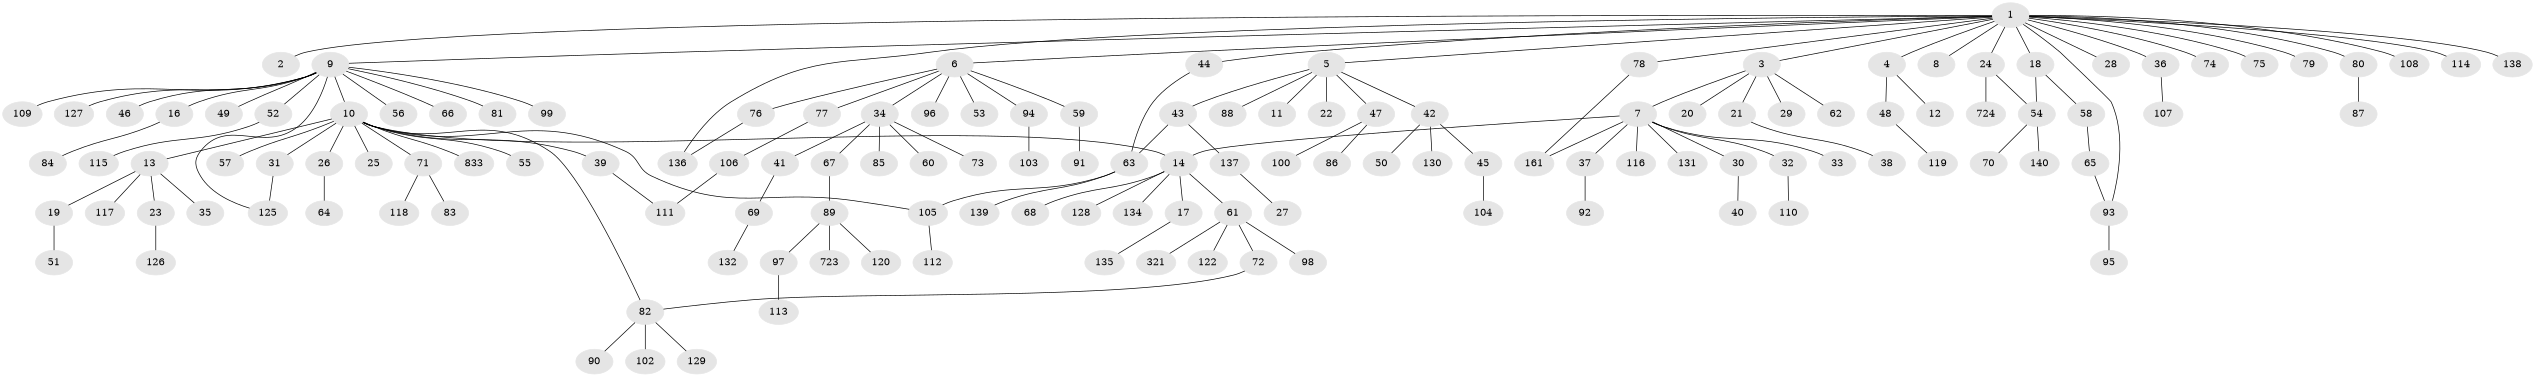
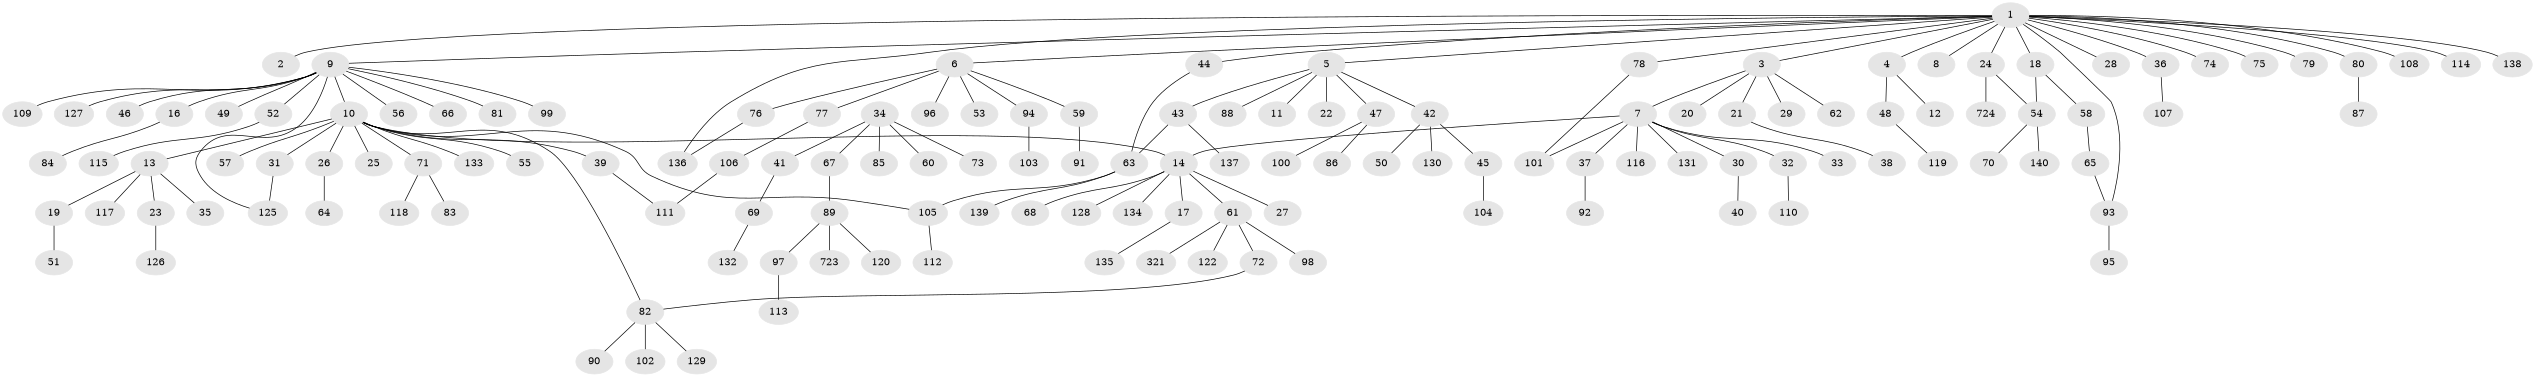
(917, 89) -> none
(474, 164) -> (474, 164)
(1534, 164) -> (1534, 164)
(1256, 188) -> (1231, 188)
